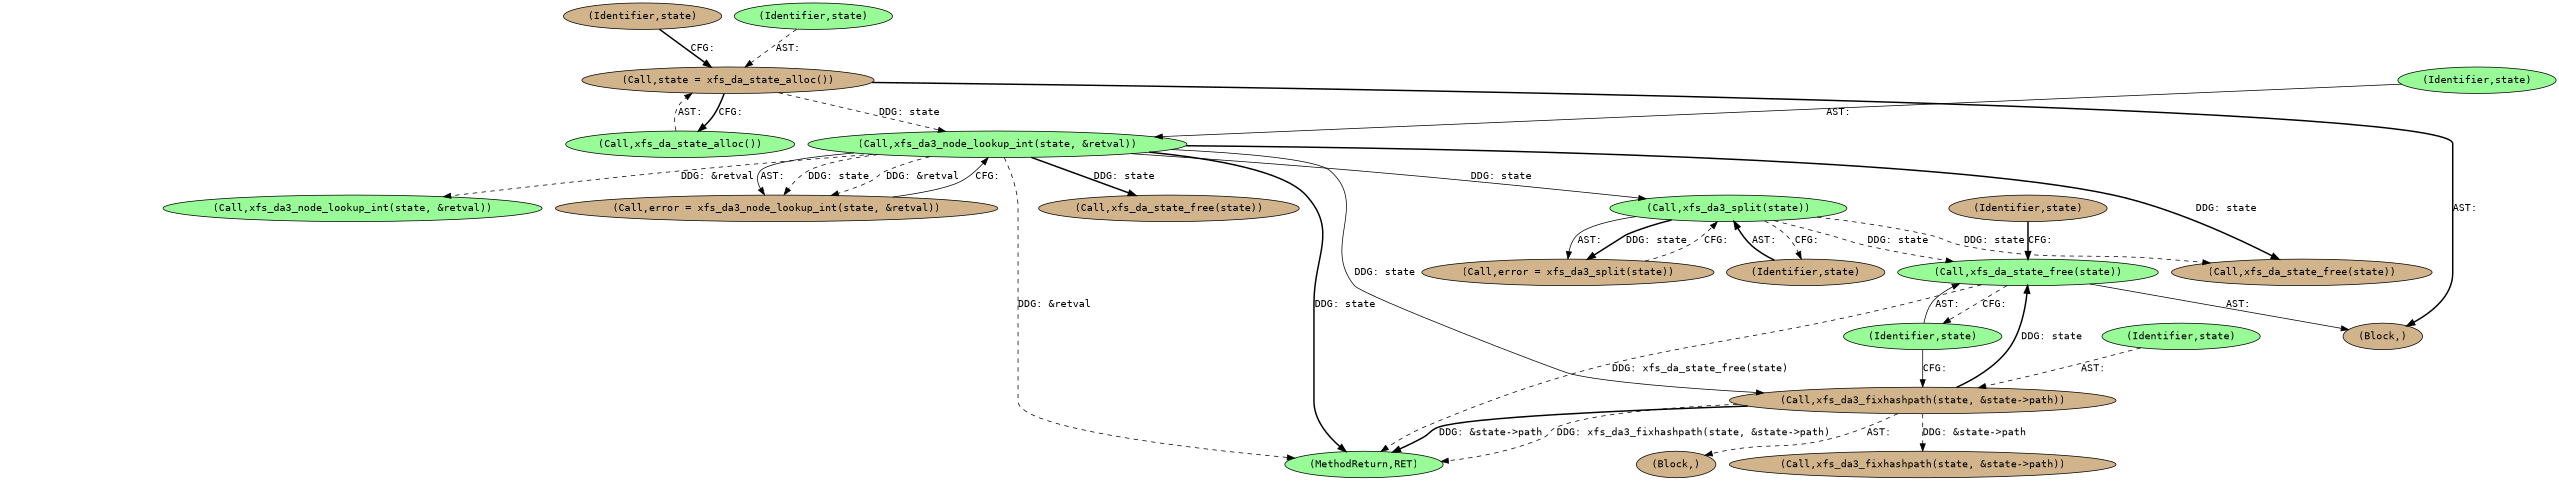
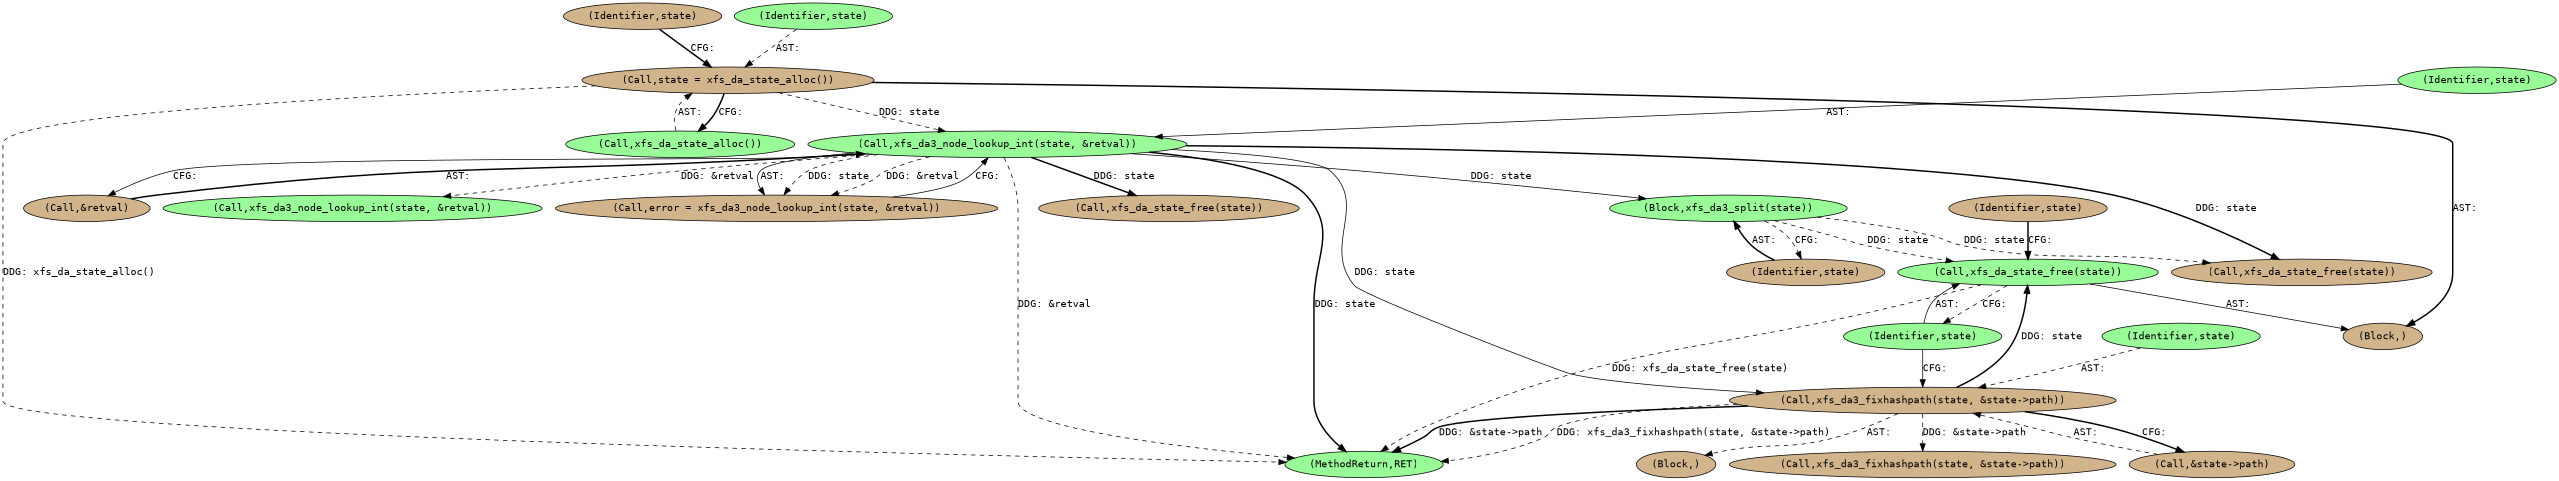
none -> (87, 208)
(1728, 208) -> (1728, 208)
(1568, 272) -> none
none -> (212, 426)
none -> (2212, 464)
